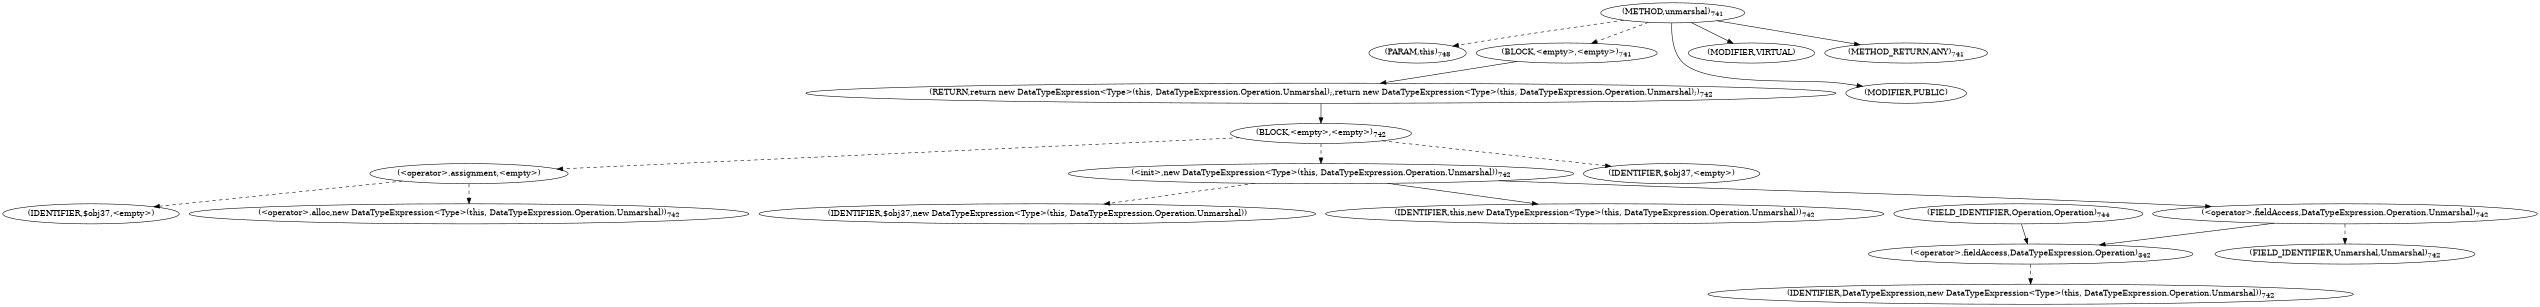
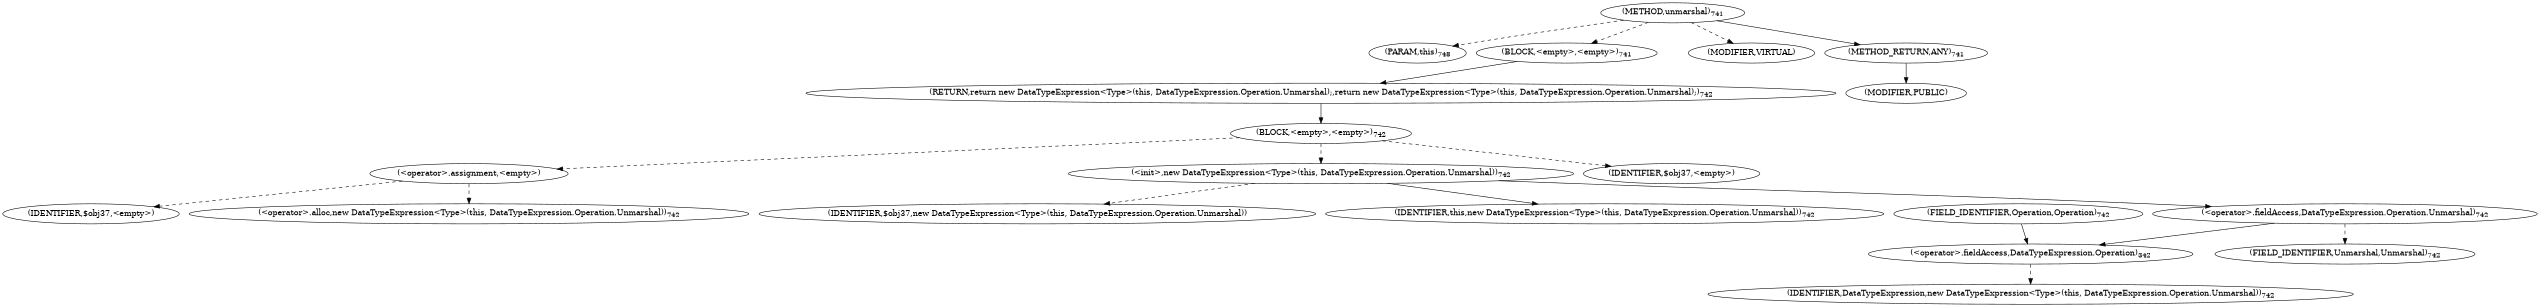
(1710, 32) -> (1710, 32)
(1747, 80) -> (1906, 70)
(2103, 213) -> (2103, 213)
